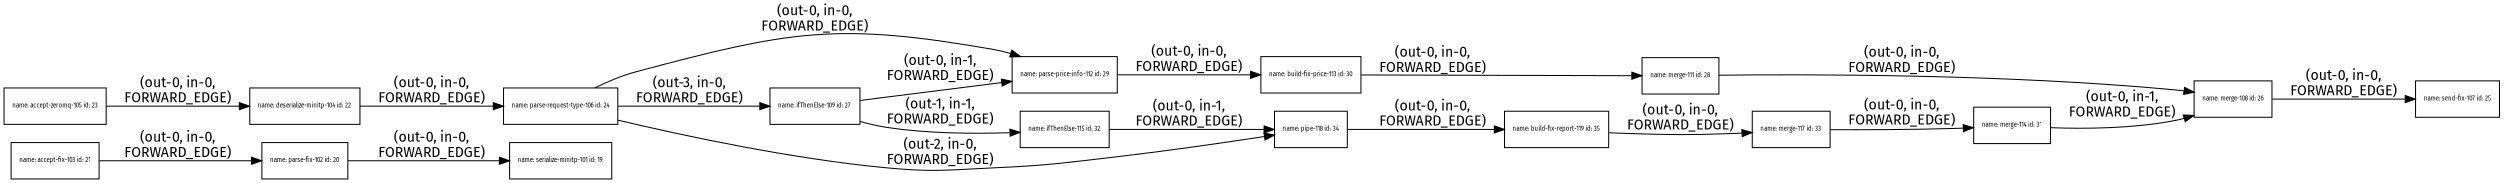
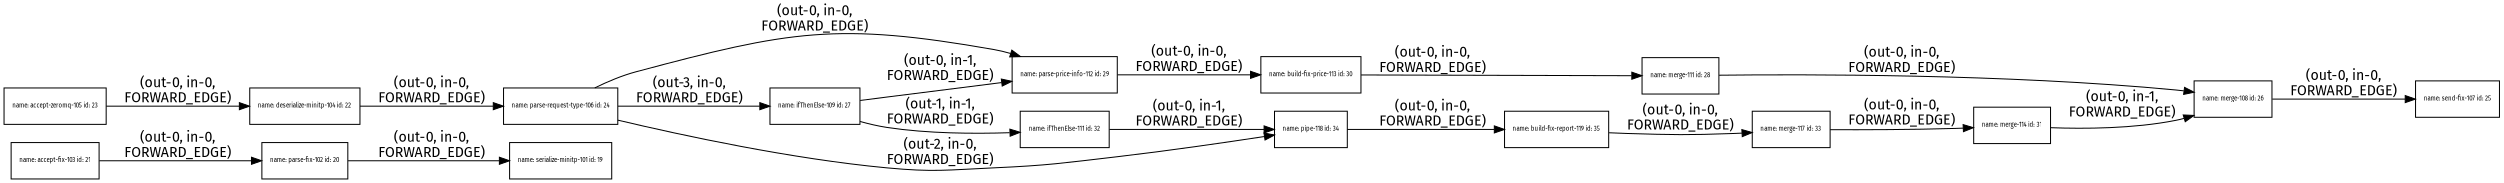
(1065, 129) -> (1065, 129)
